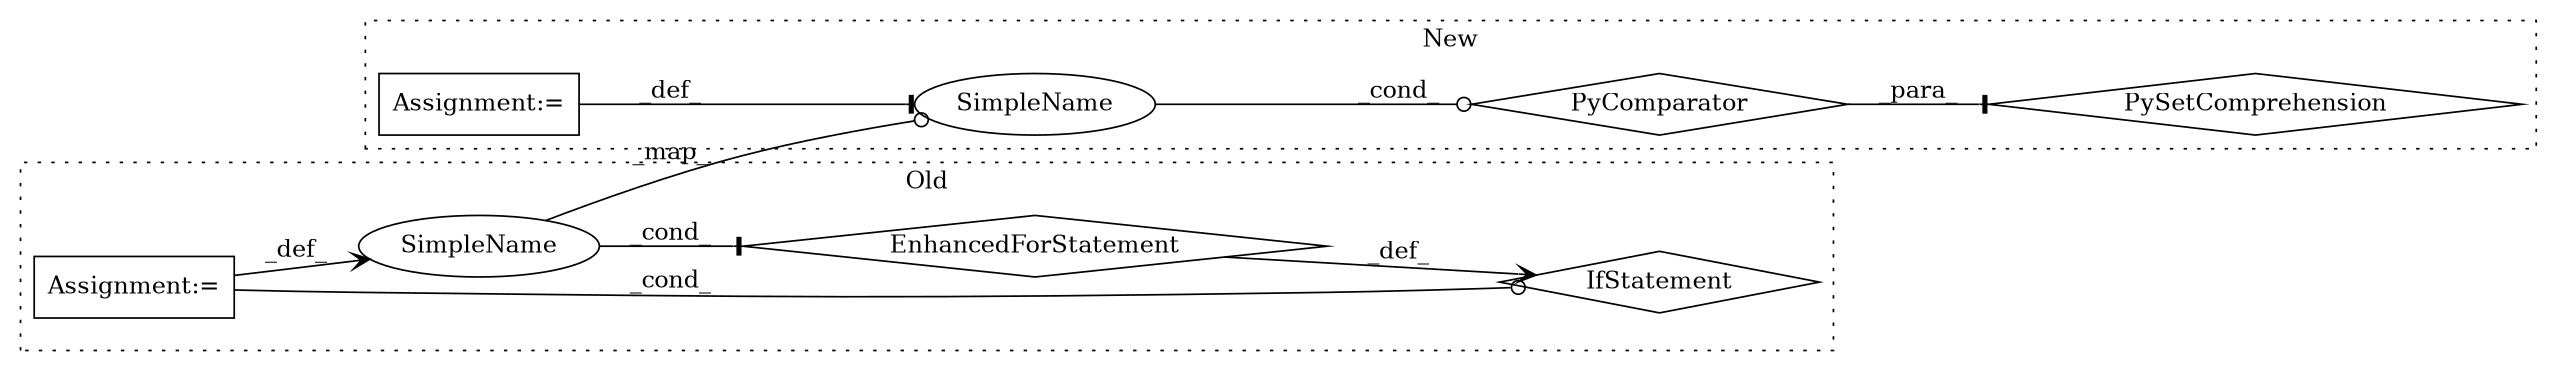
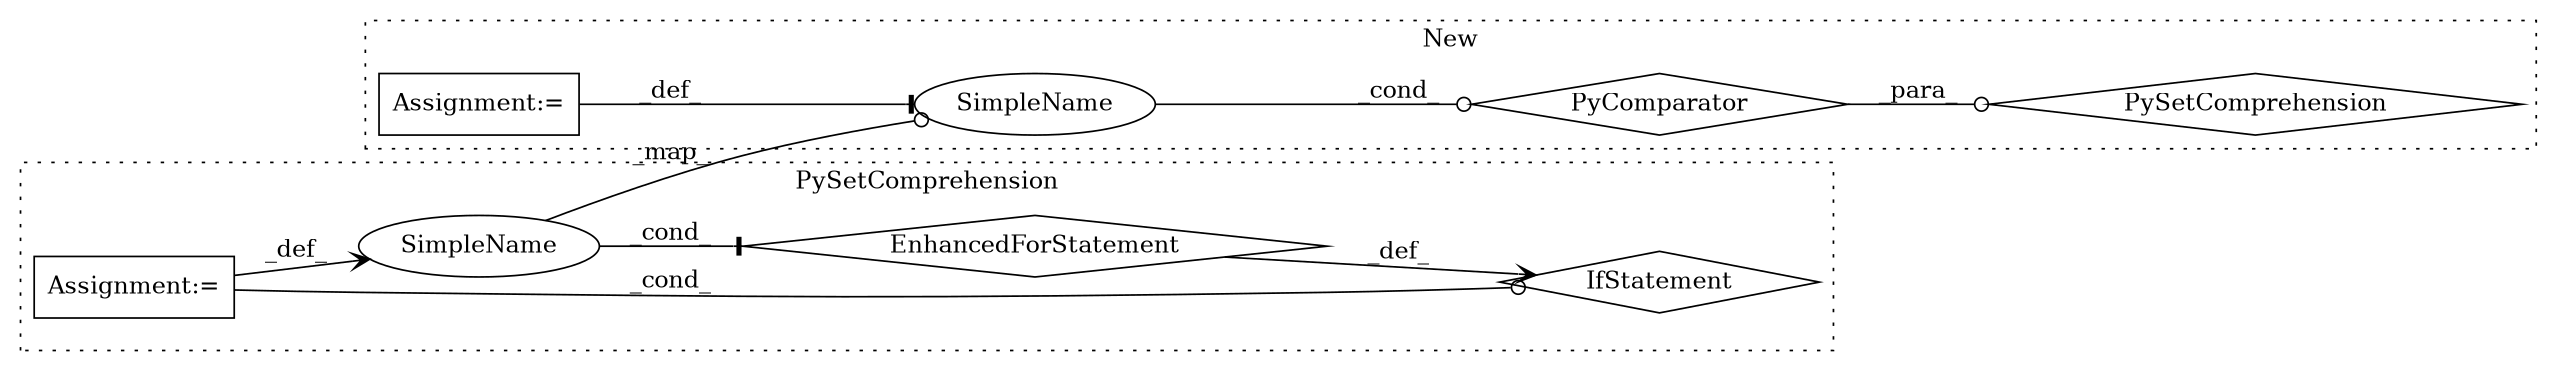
(1914, 104) -> (1911, 104)
(927, 182) -> (927, 182)
